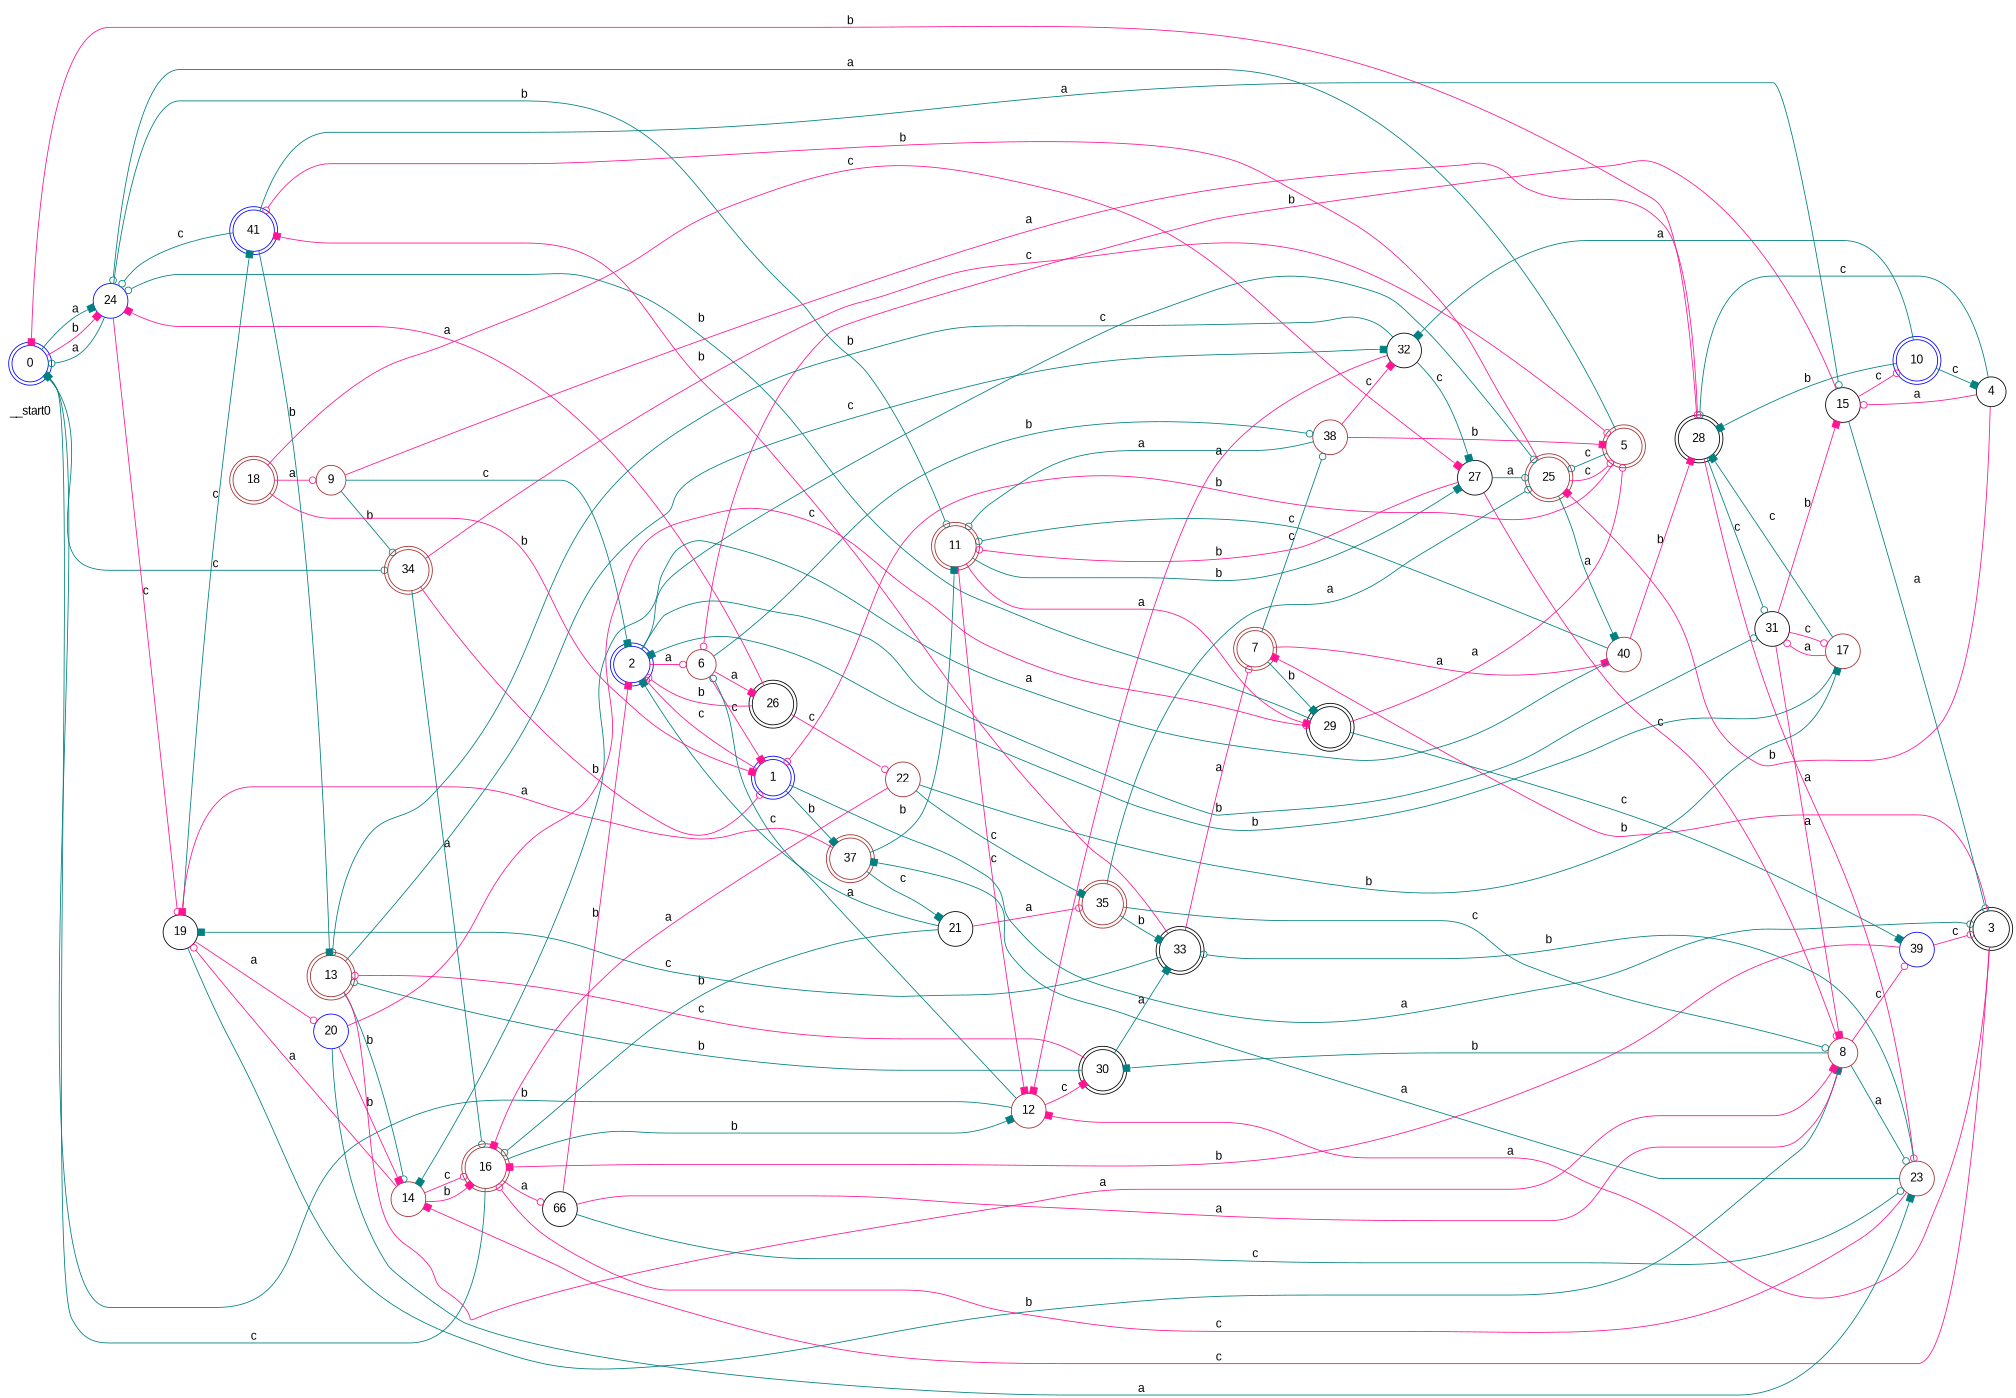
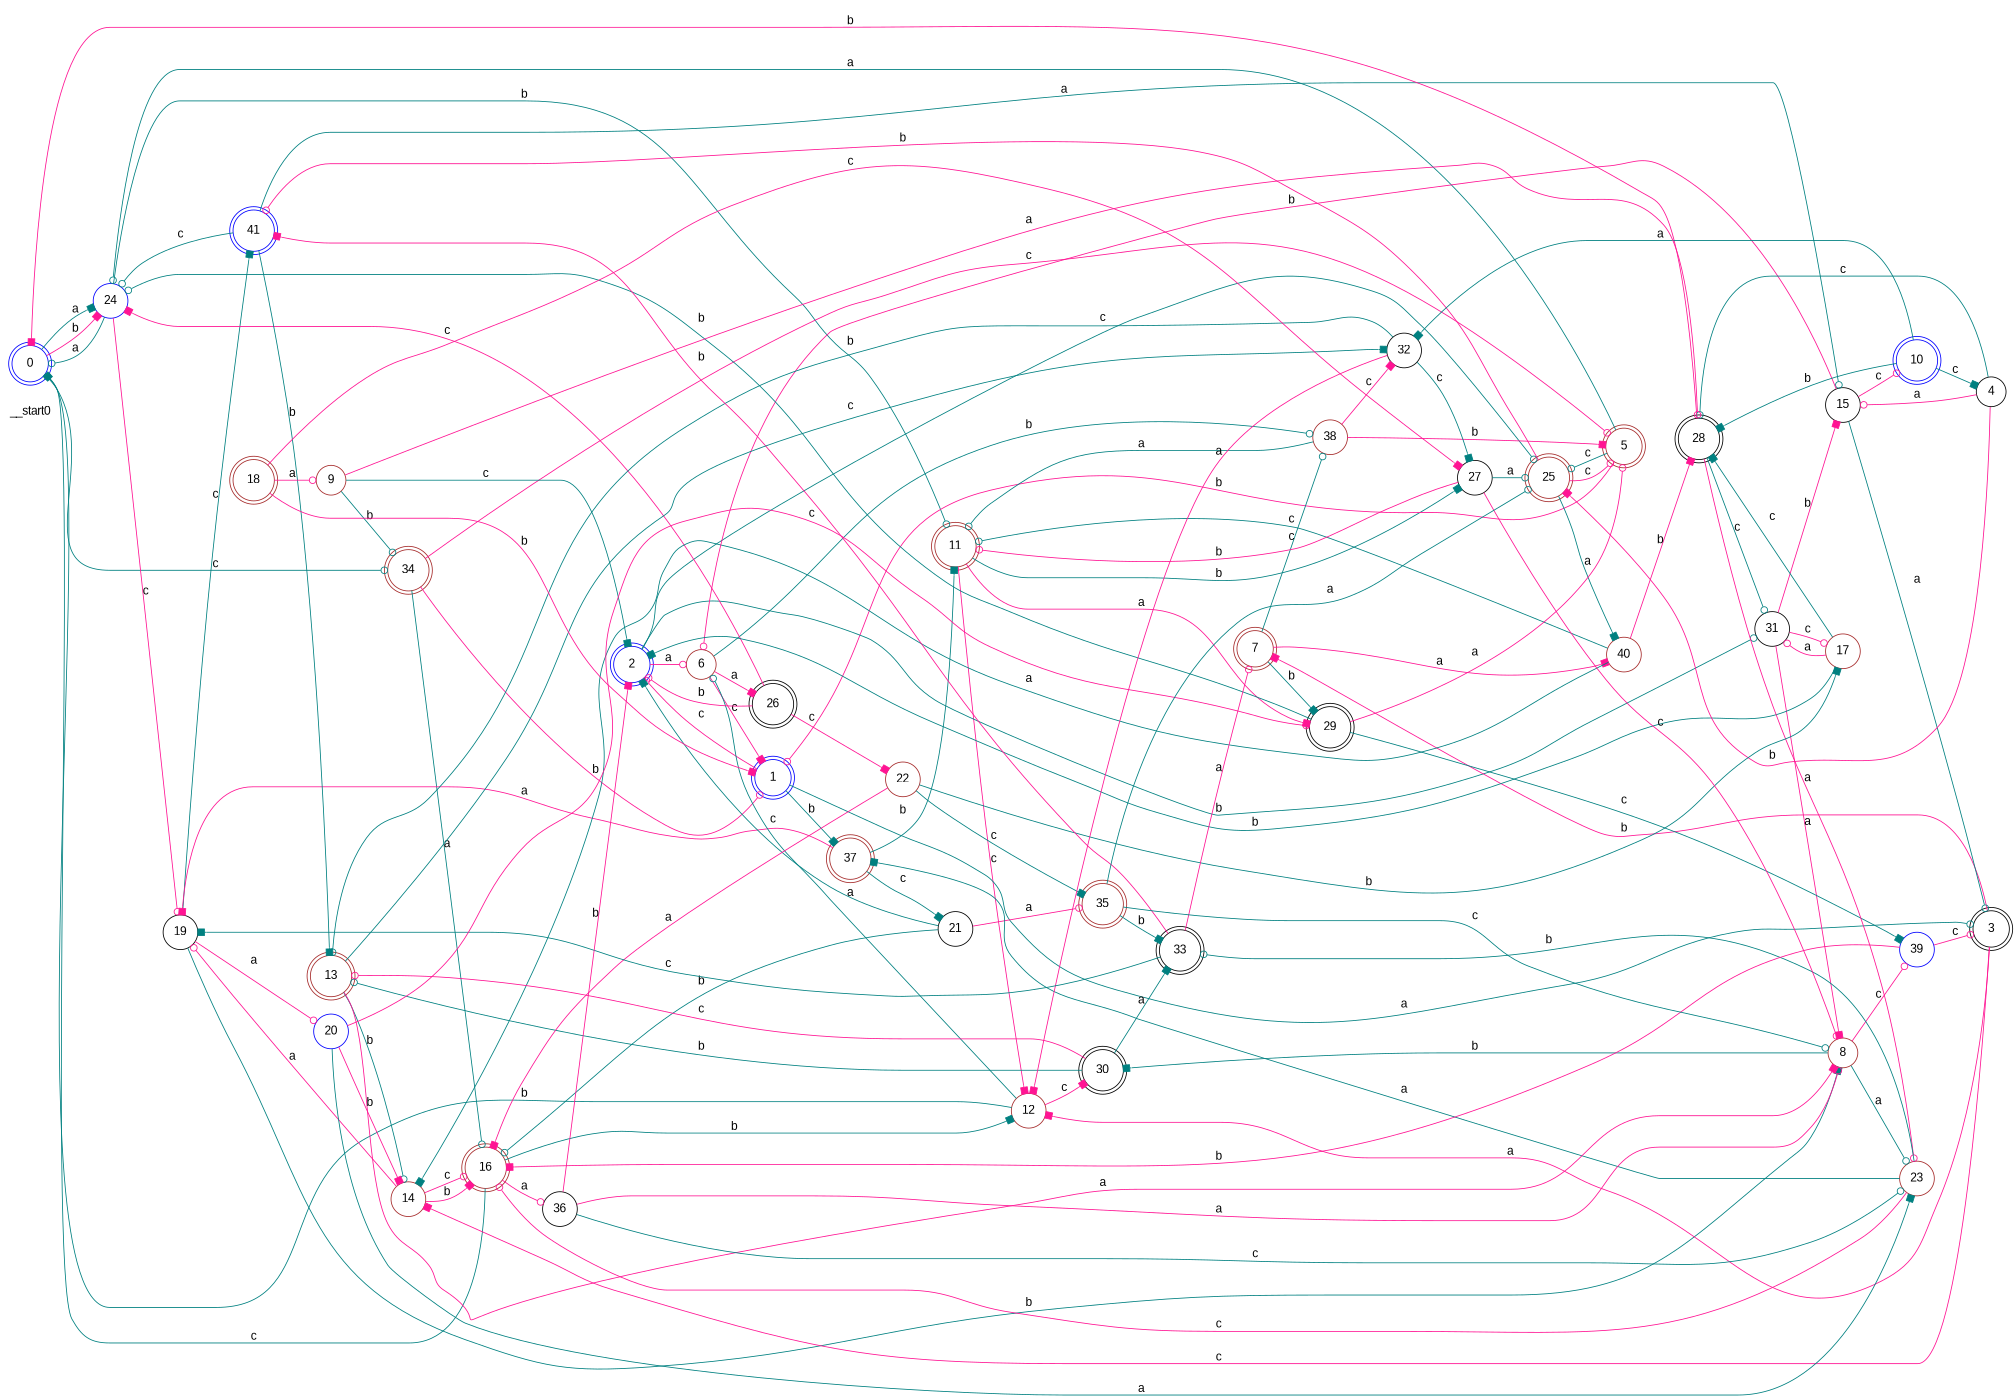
(447, 331) -> (447, 331)
(836, 741) -> (836, 741)
(560, 1209) -> (560, 1209)
